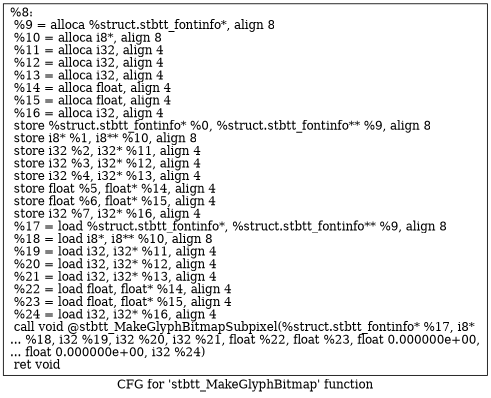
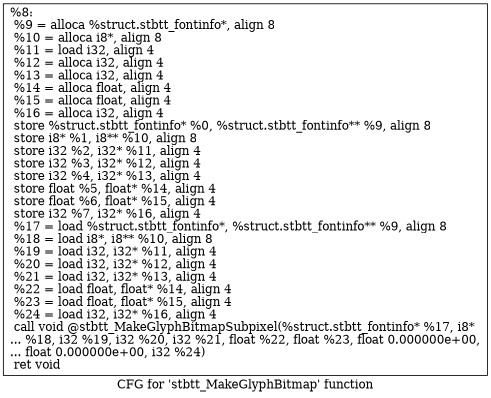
(87, 51) -> (82, 51)
